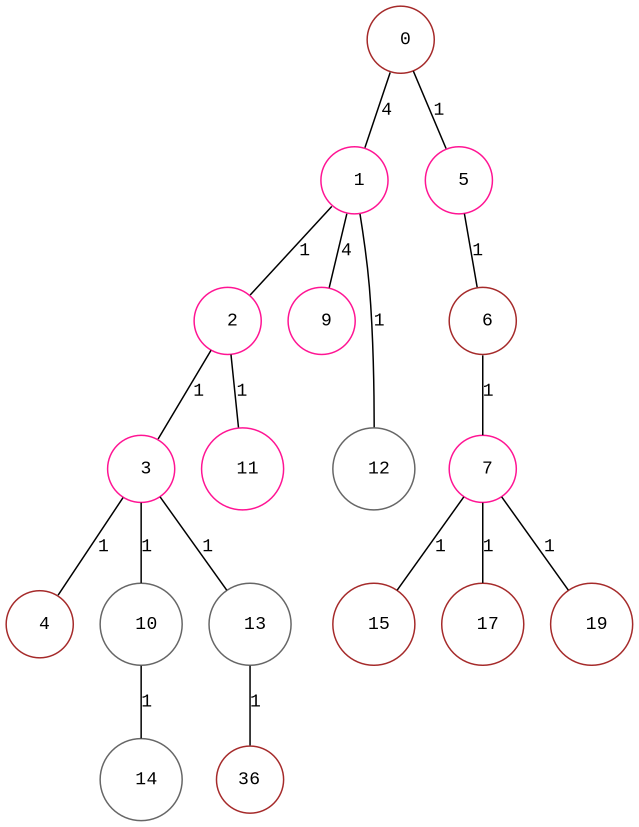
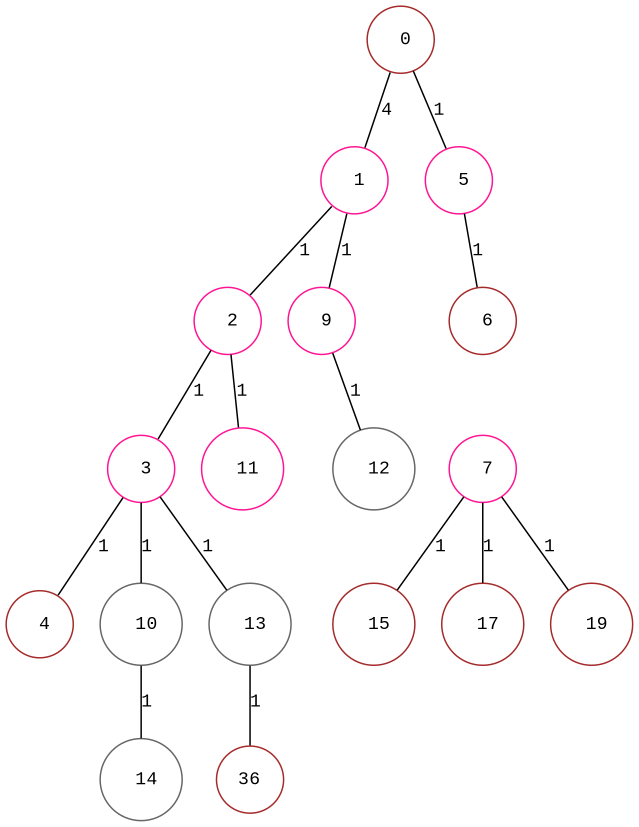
(347, 251) -> (347, 251)
(372, 320) -> (347, 392)
(483, 395) -> none
